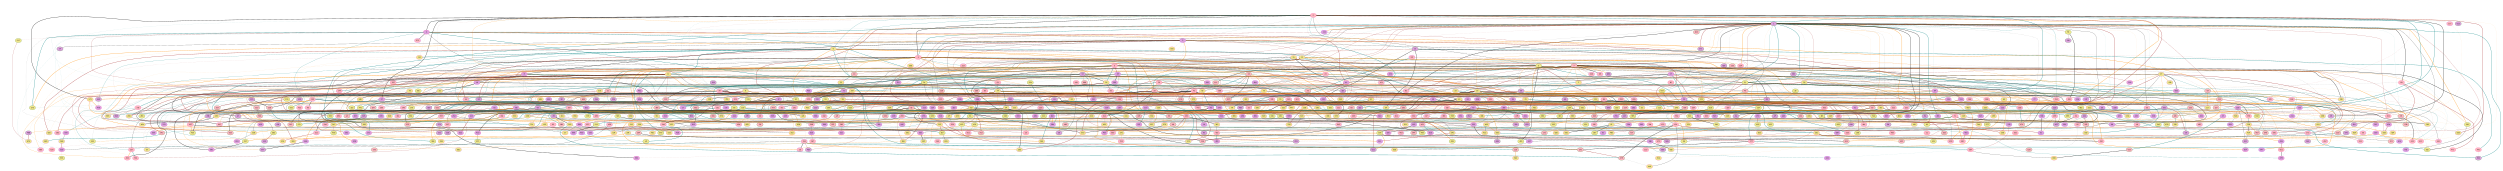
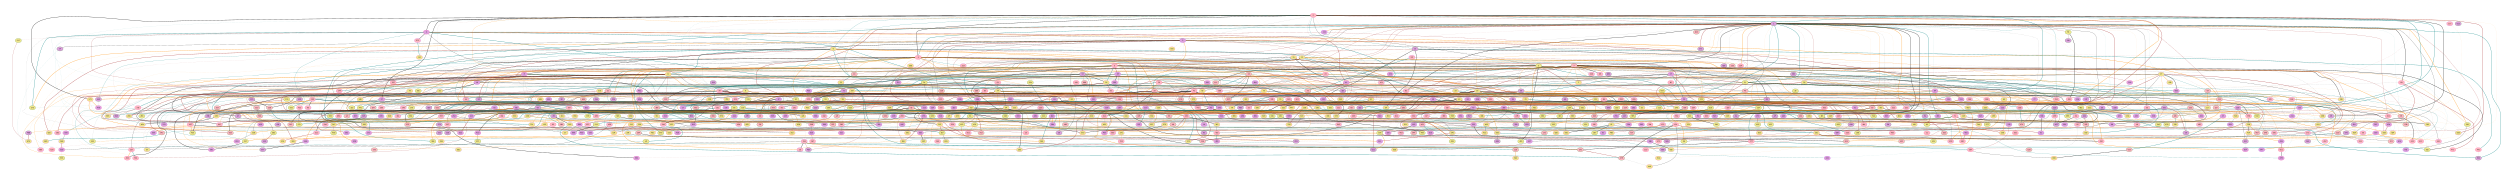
(524, 54) -> (418, 49)
